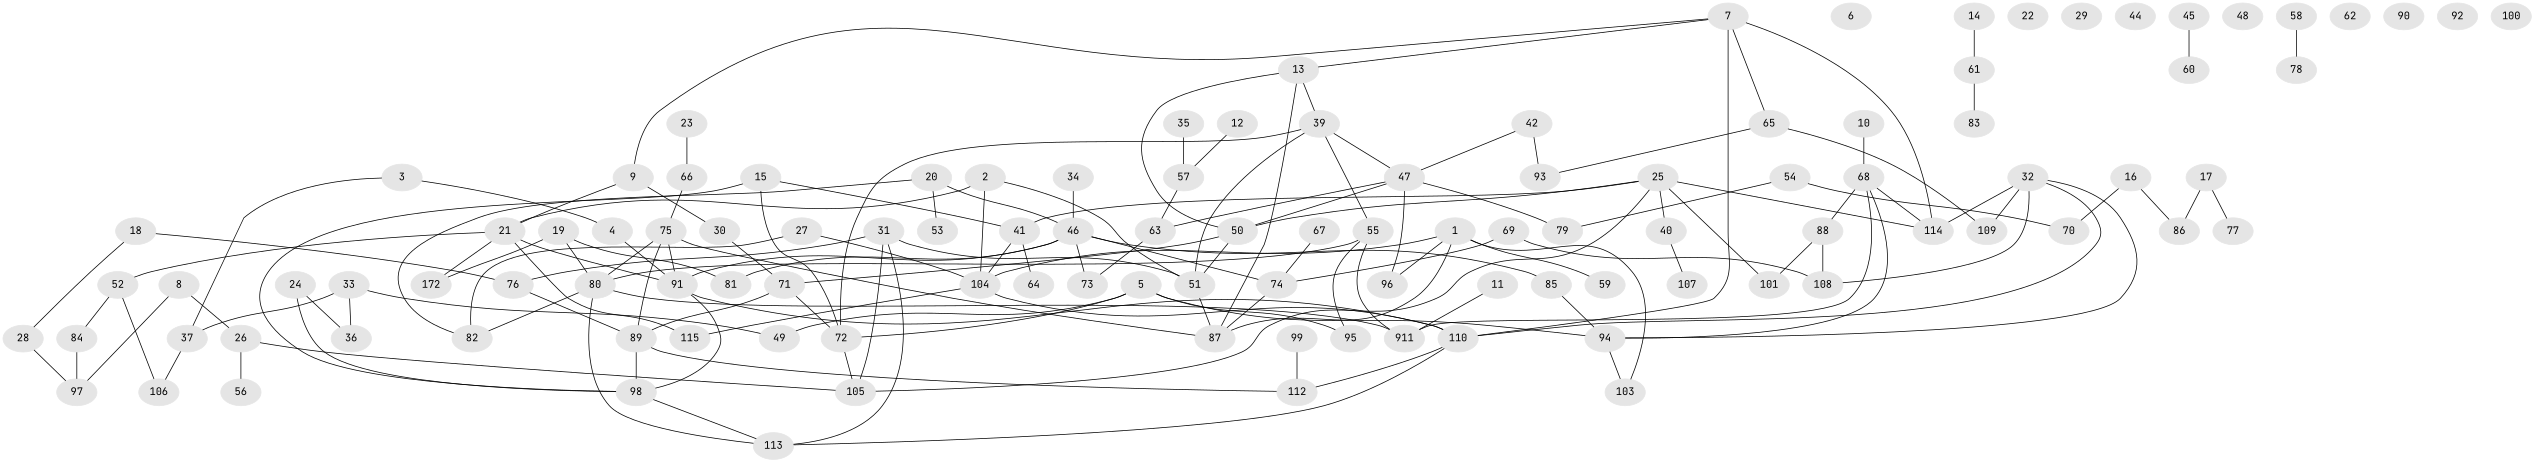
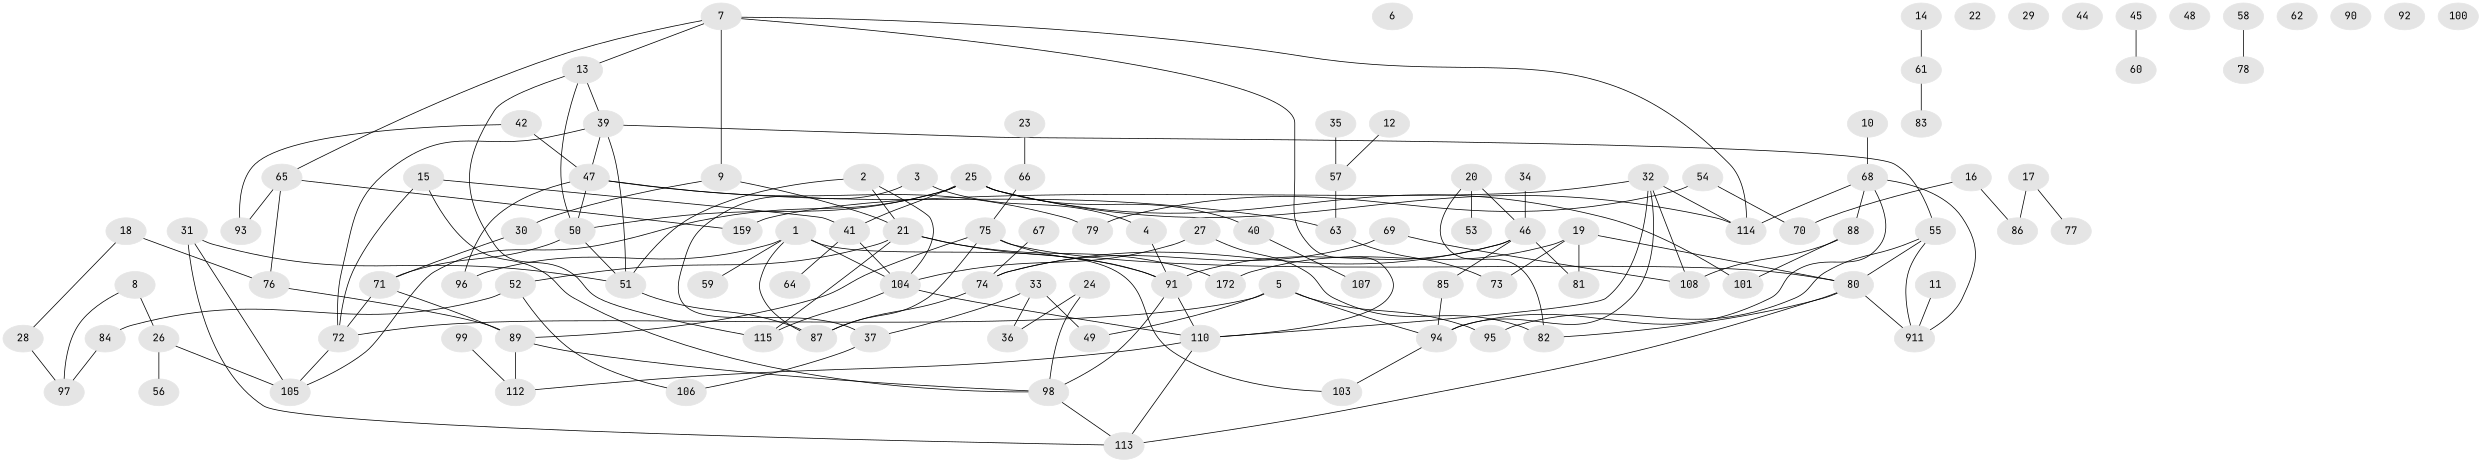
(1273, 210) -> (487, 233)
(1987, 231) -> (742, 231)
(1079, 252) -> (1542, 256)
(698, 258) -> (276, 231)
